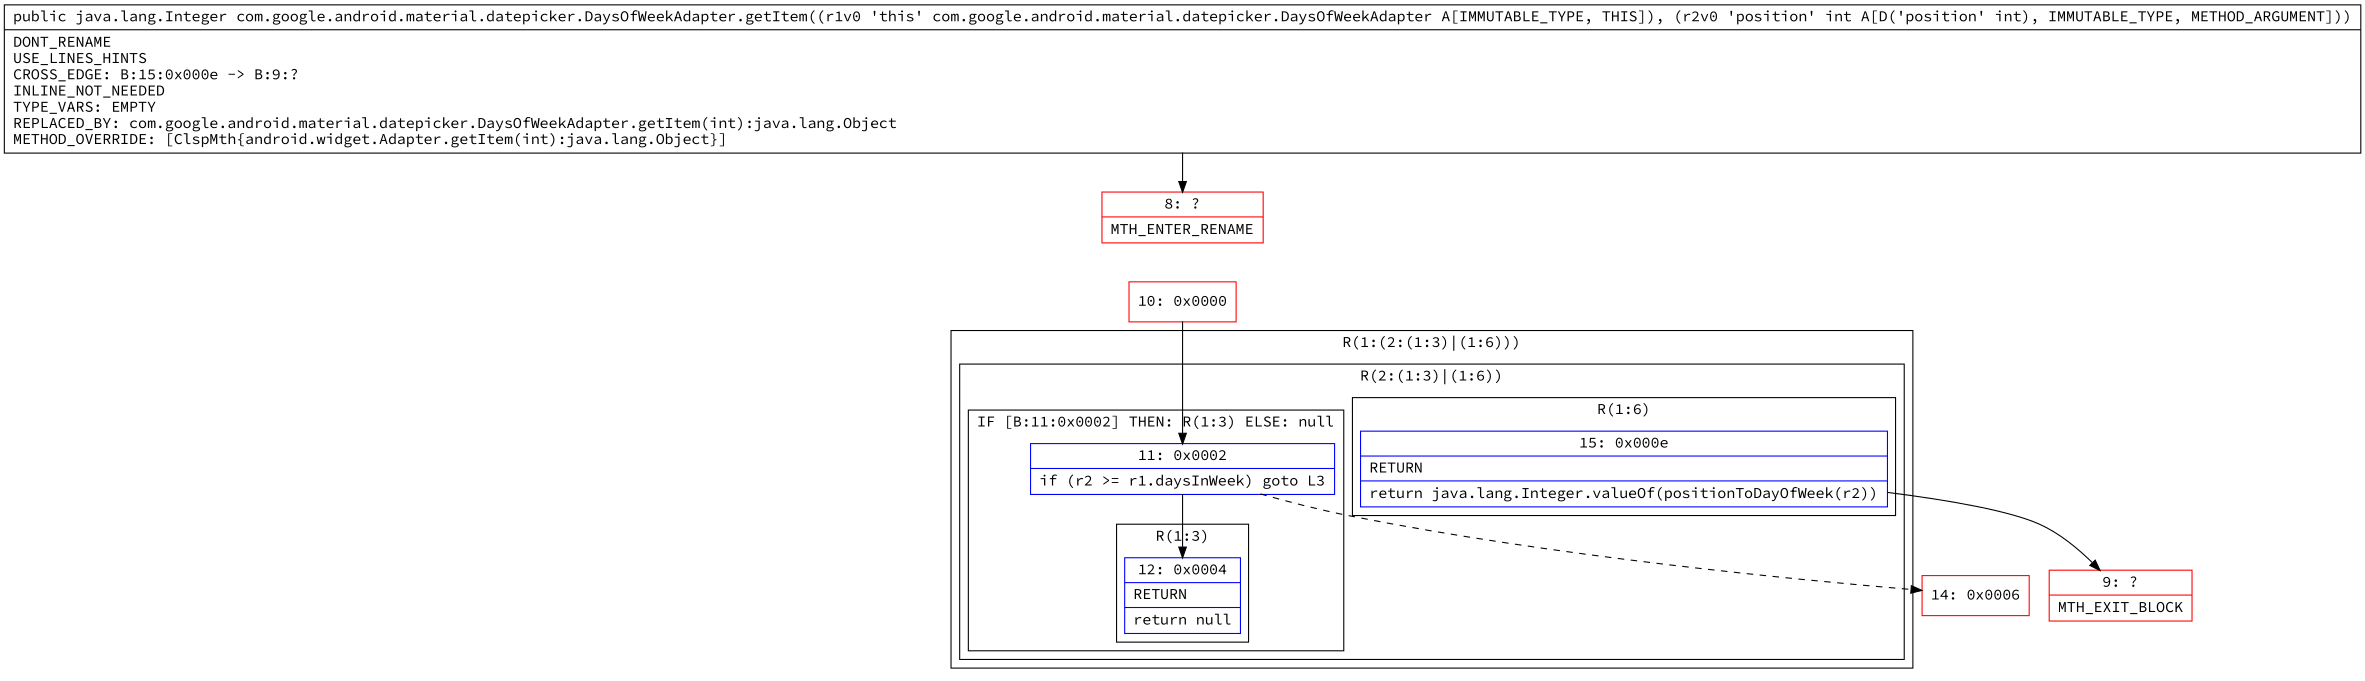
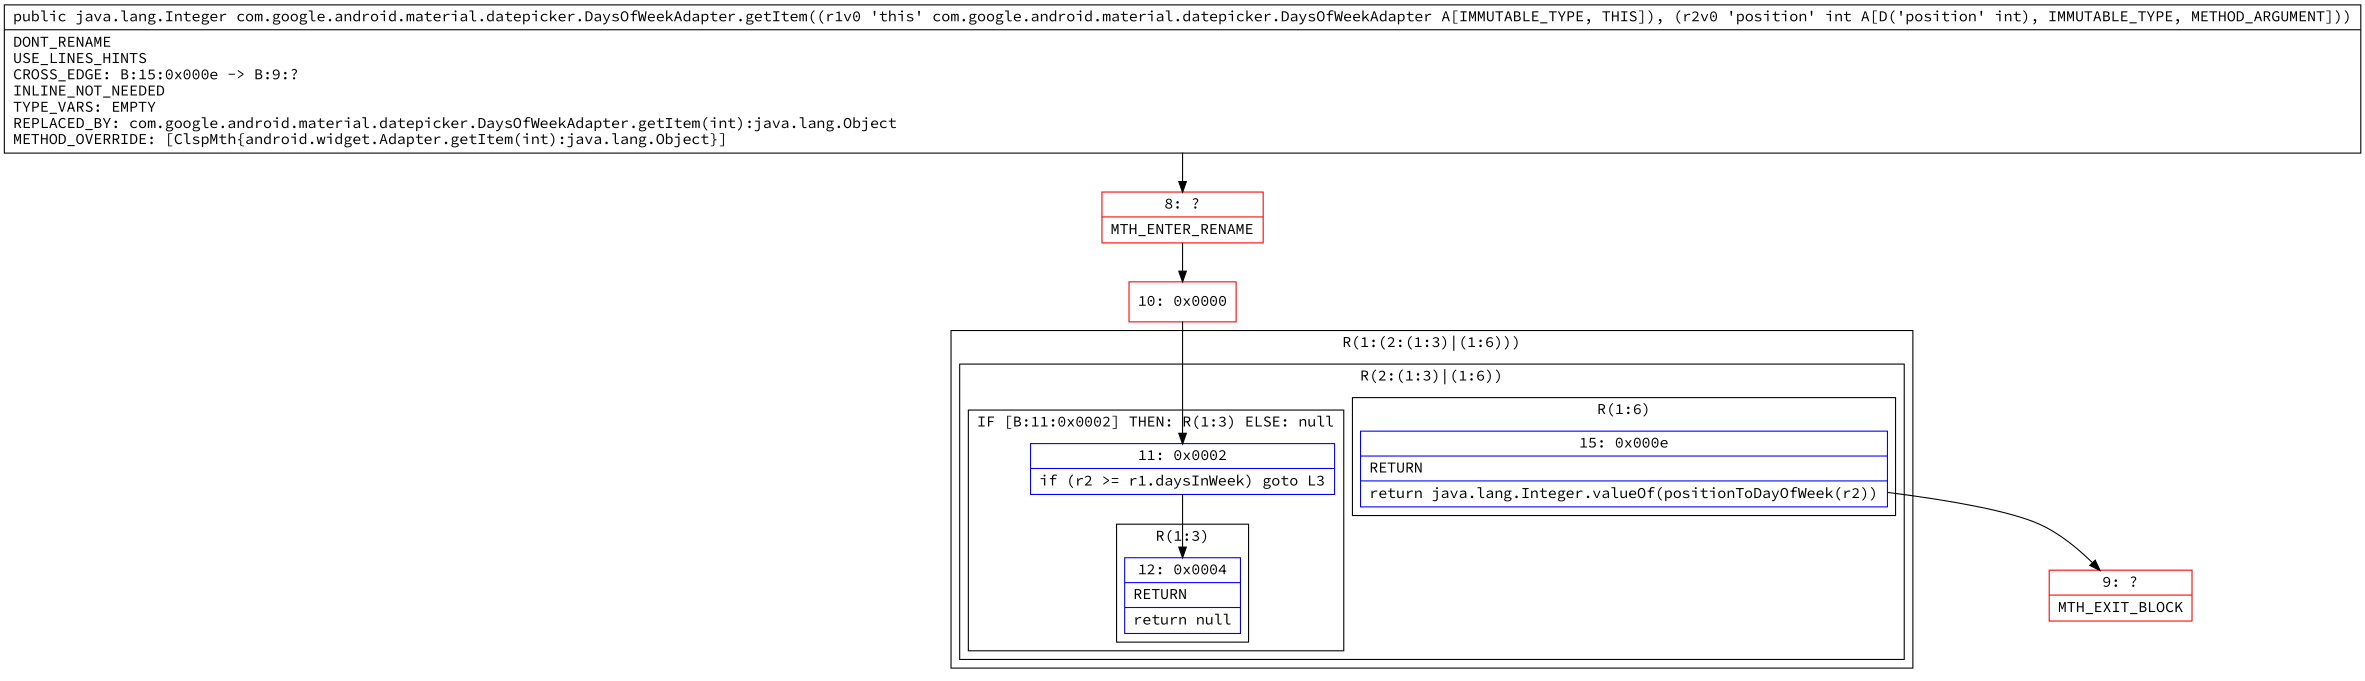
none -> (1183, 257)
(1976, 596) -> none
